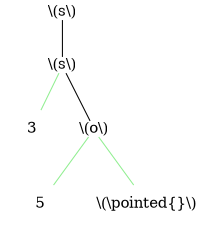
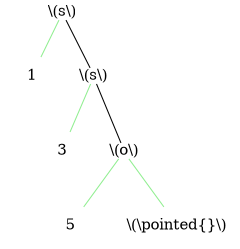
none -> (32, 76)
